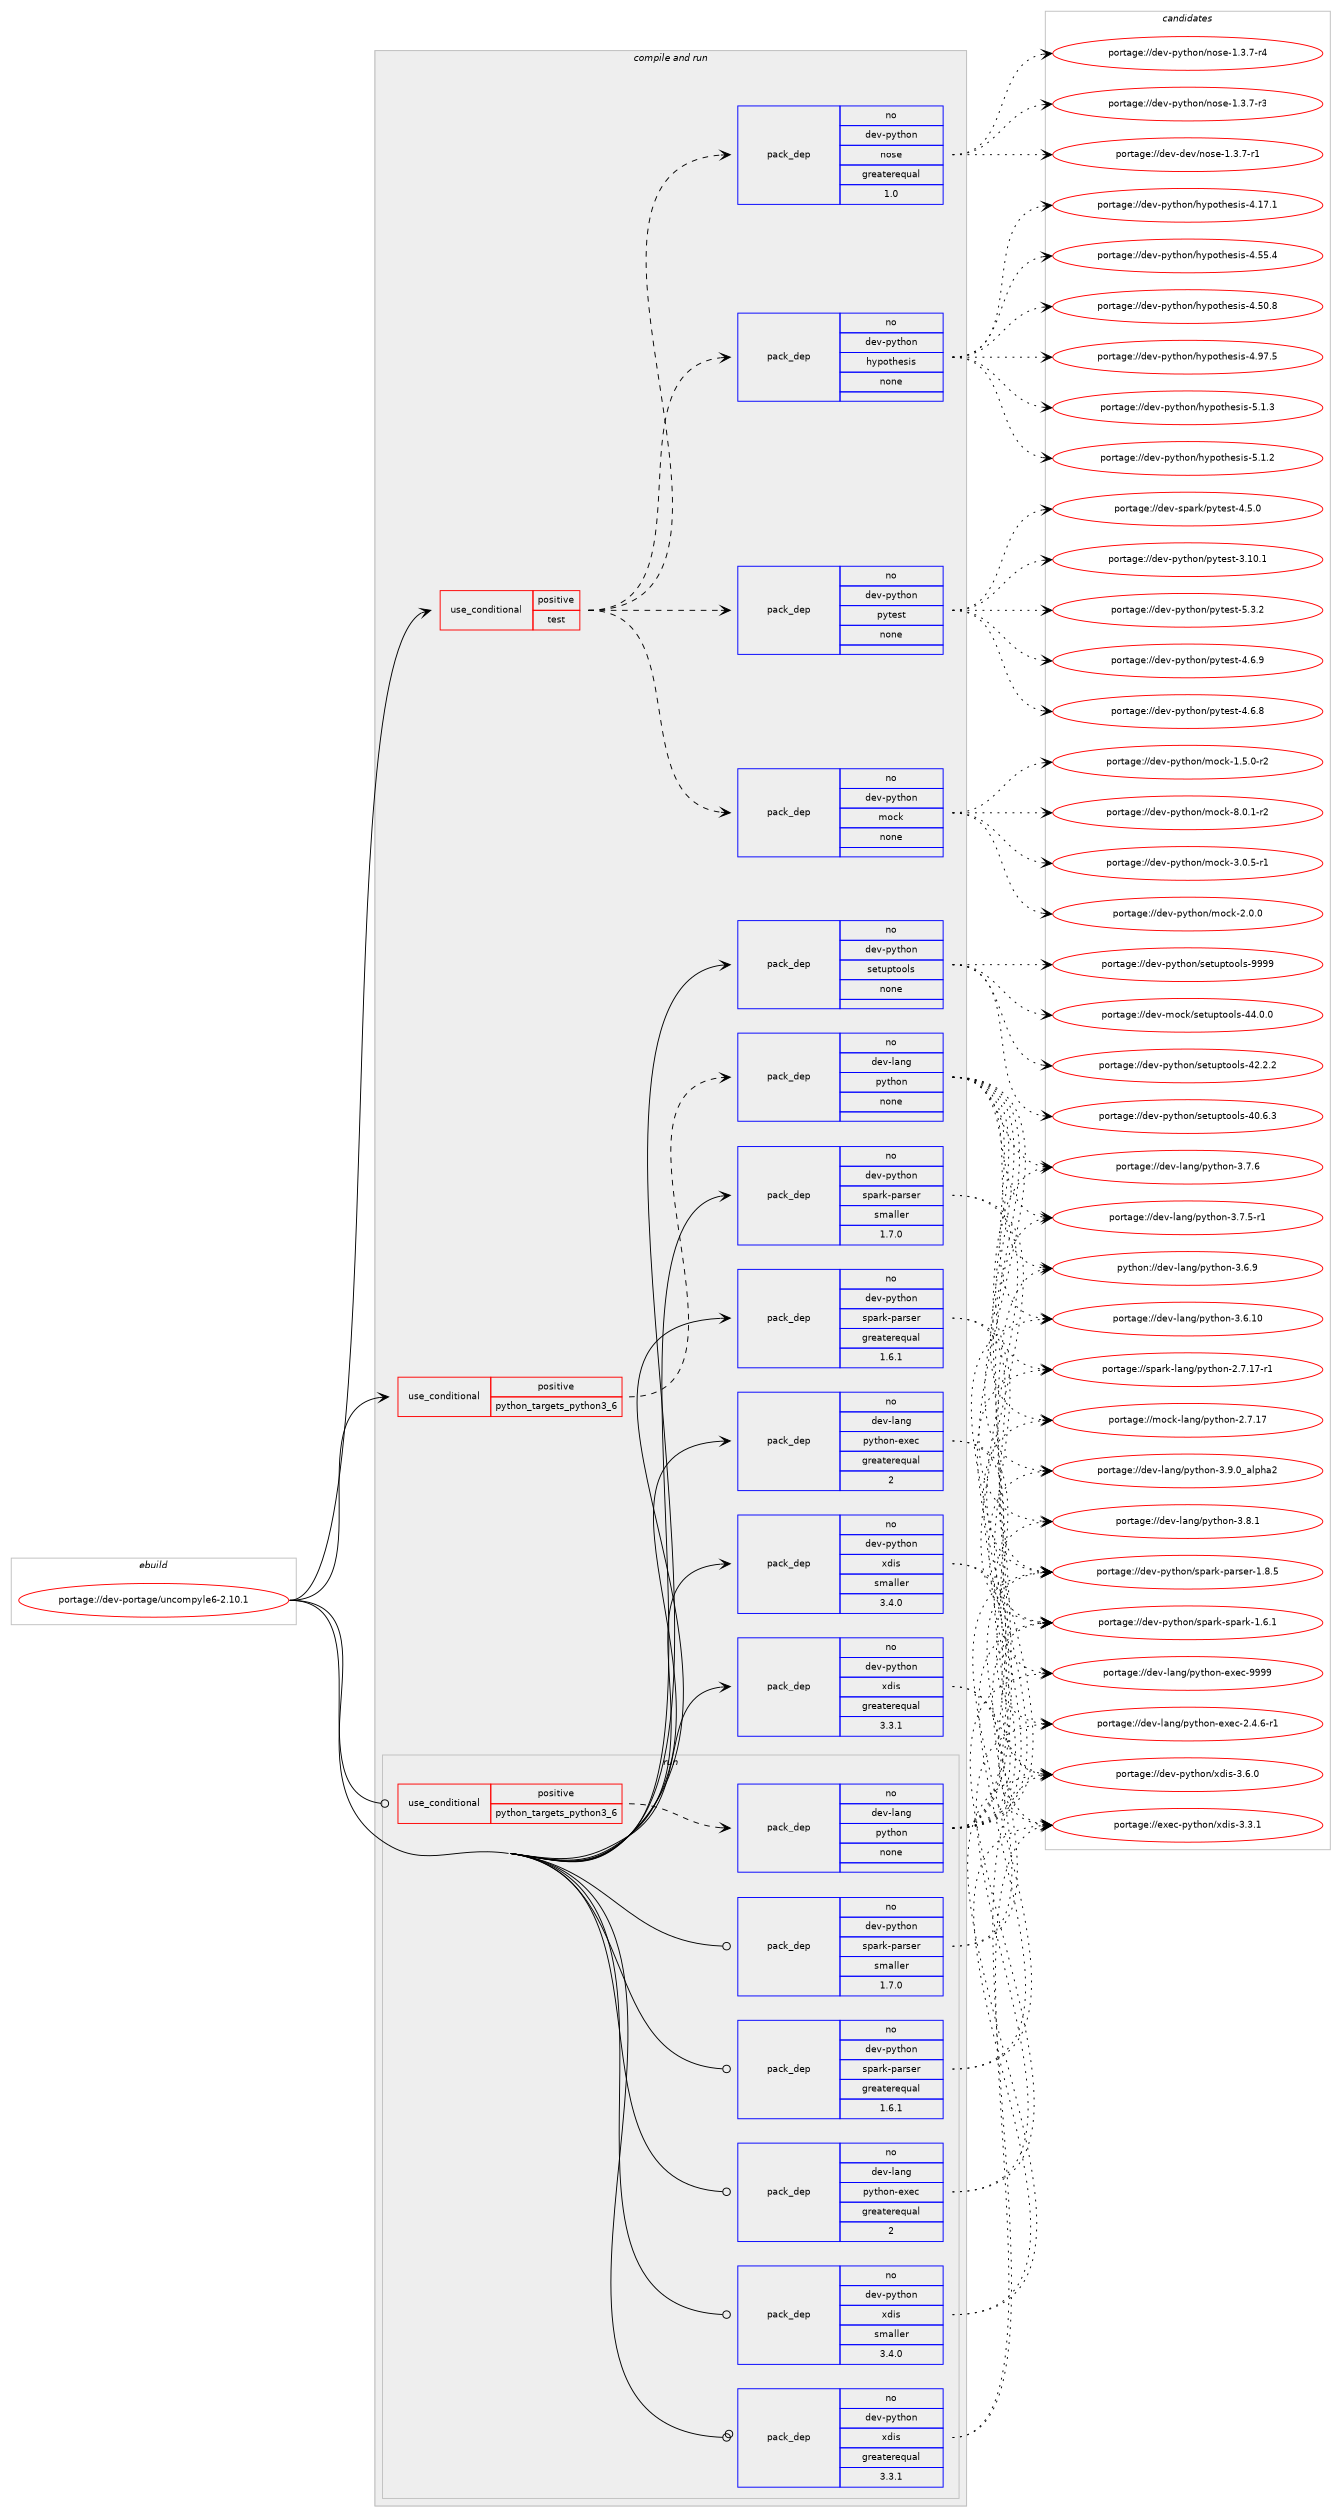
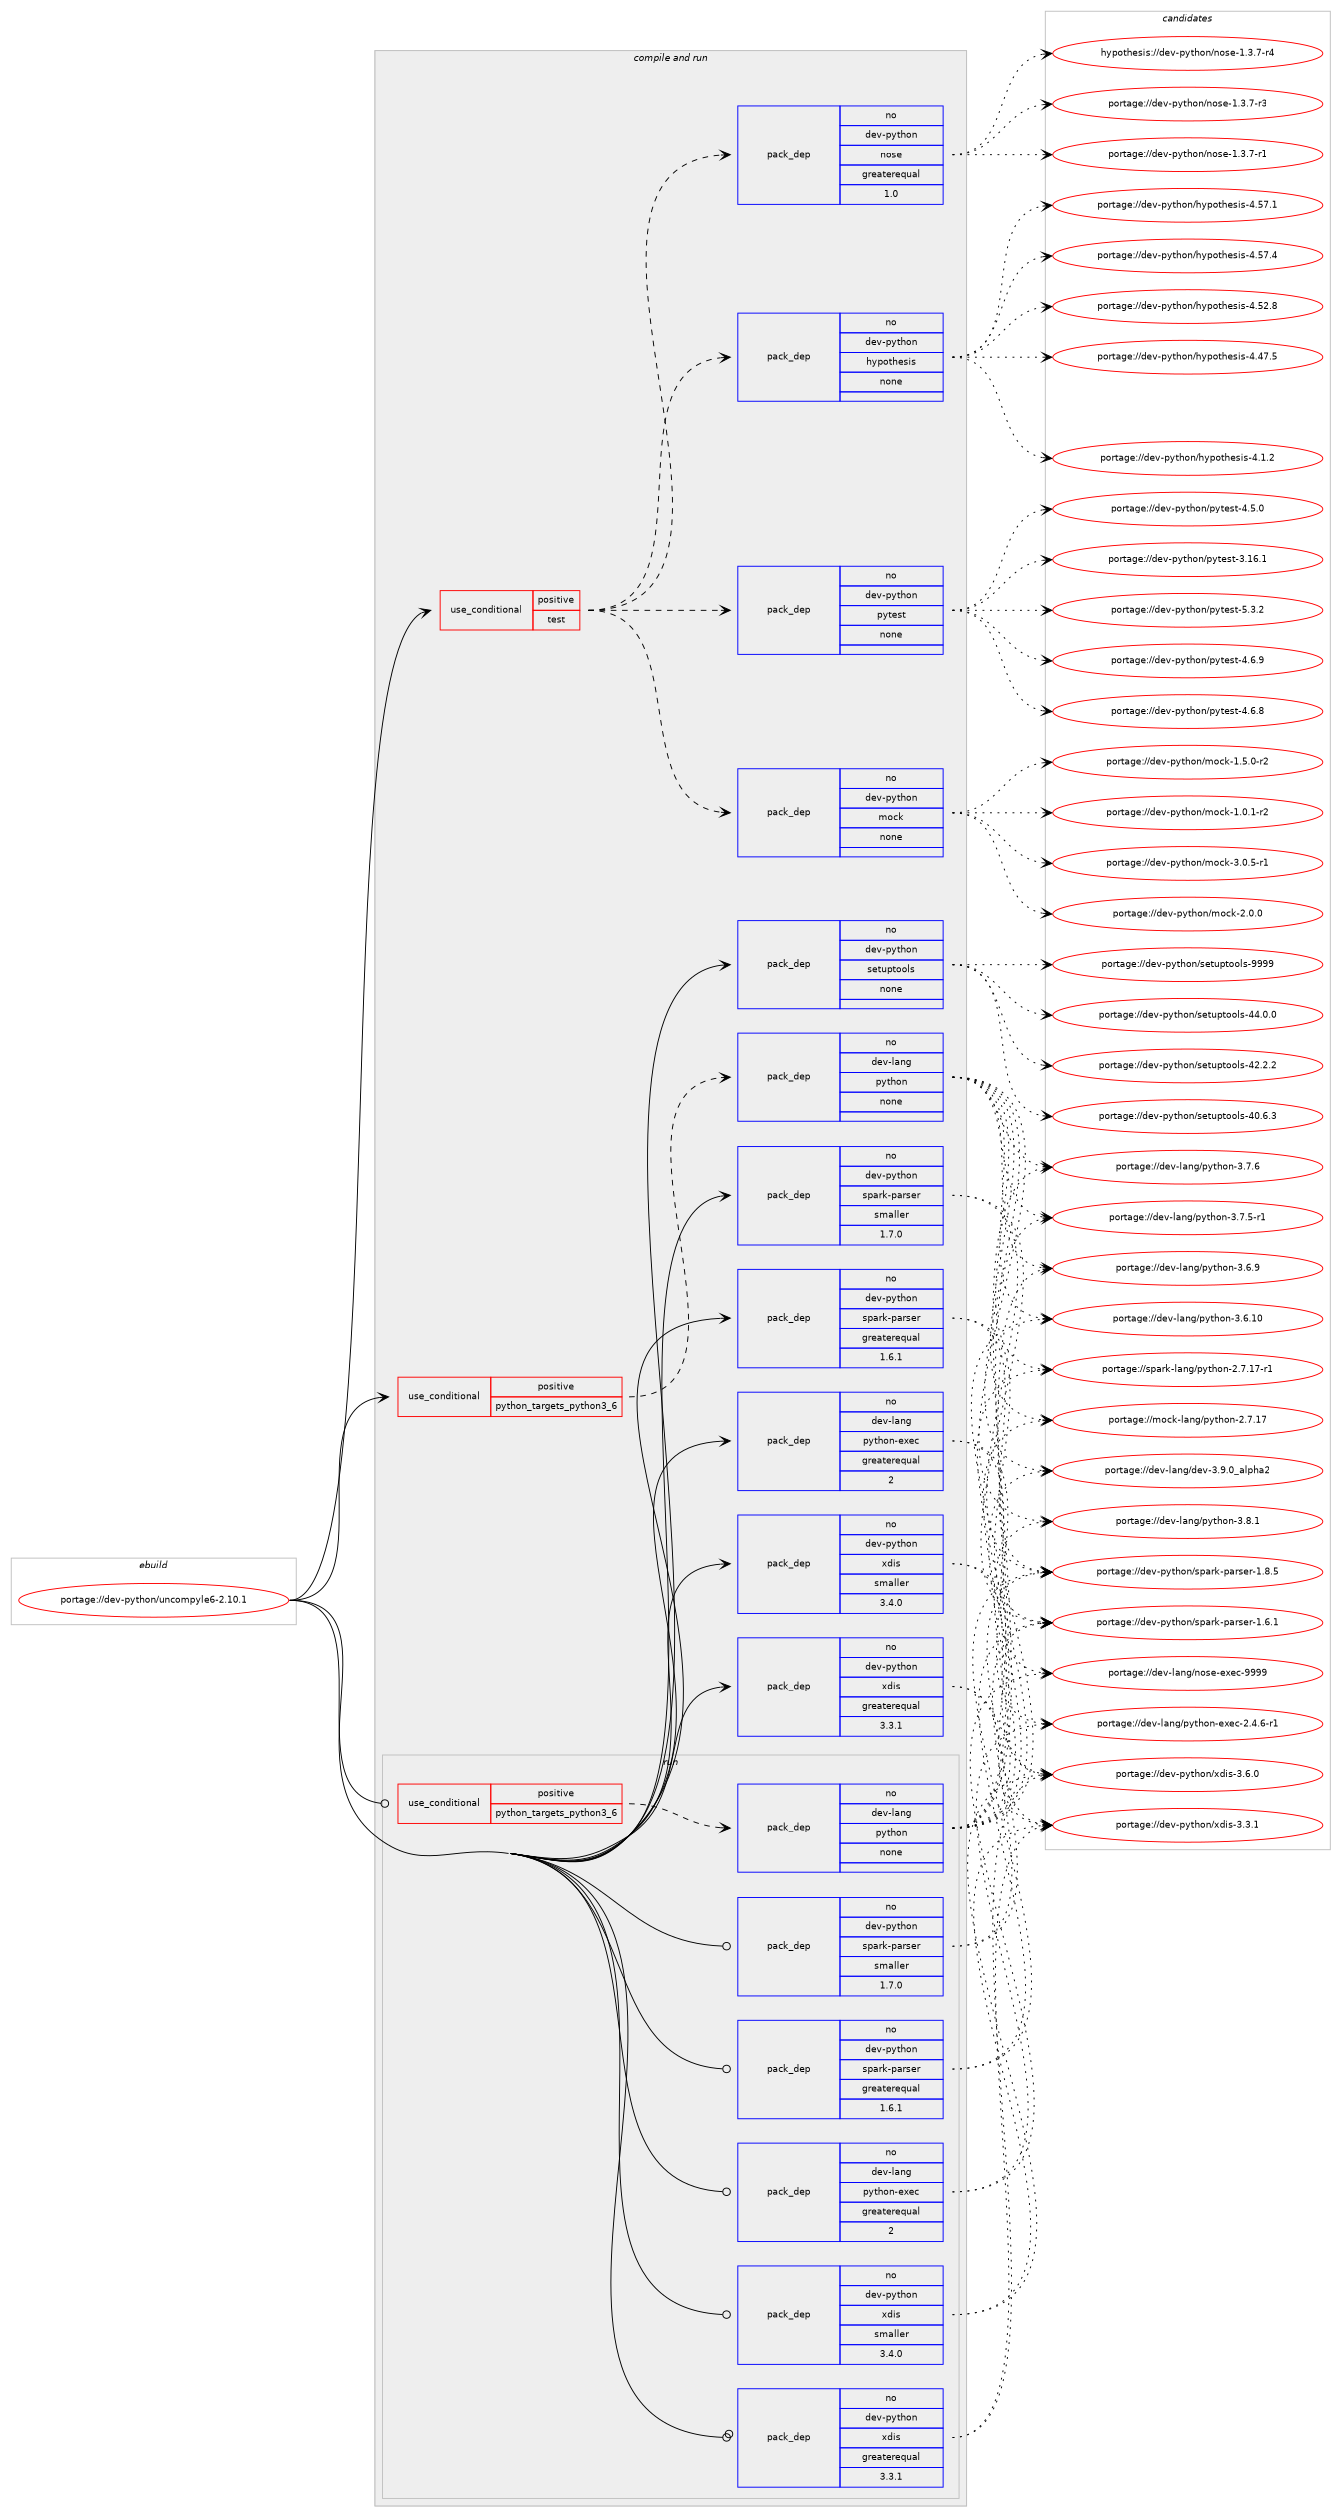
(1188, 53) -> (1188, 53)
(1188, 155) -> (1188, 155)
(1188, 205) -> (1188, 205)
(1188, 256) -> (1188, 256)
(1188, 307) -> (1188, 307)
(1188, 357) -> (1188, 357)
(1188, 408) -> none
(1188, 458) -> (1188, 458)
(1188, 509) -> (1188, 509)
(1188, 560) -> (1188, 560)
(1188, 813) -> (1188, 813)
(1188, 1015) -> (1188, 1015)
(1188, 1268) -> (1188, 1268)
(1188, 1471) -> (1188, 1471)
(154, 1600) -> (154, 1600)
(1188, 1623) -> (1188, 1623)
(1188, 1673) -> (1188, 1673)
(1188, 1825) -> (1188, 1825)
